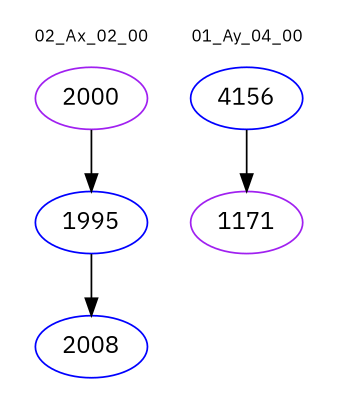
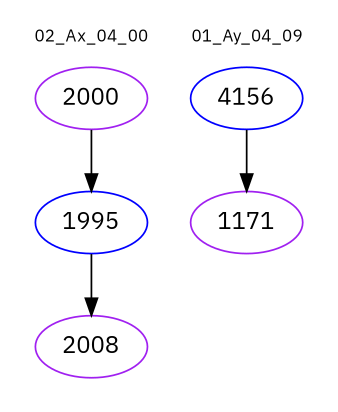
(92, 37) -> (92, 37)
(248, 37) -> (248, 37)
(91, 347) -> (91, 347)
